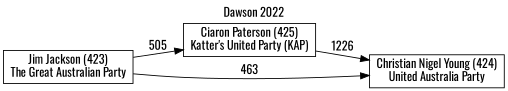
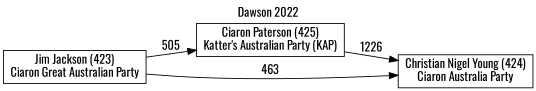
(250, 40) -> (270, 40)
(68, 67) -> (75, 67)
(437, 71) -> (466, 71)
